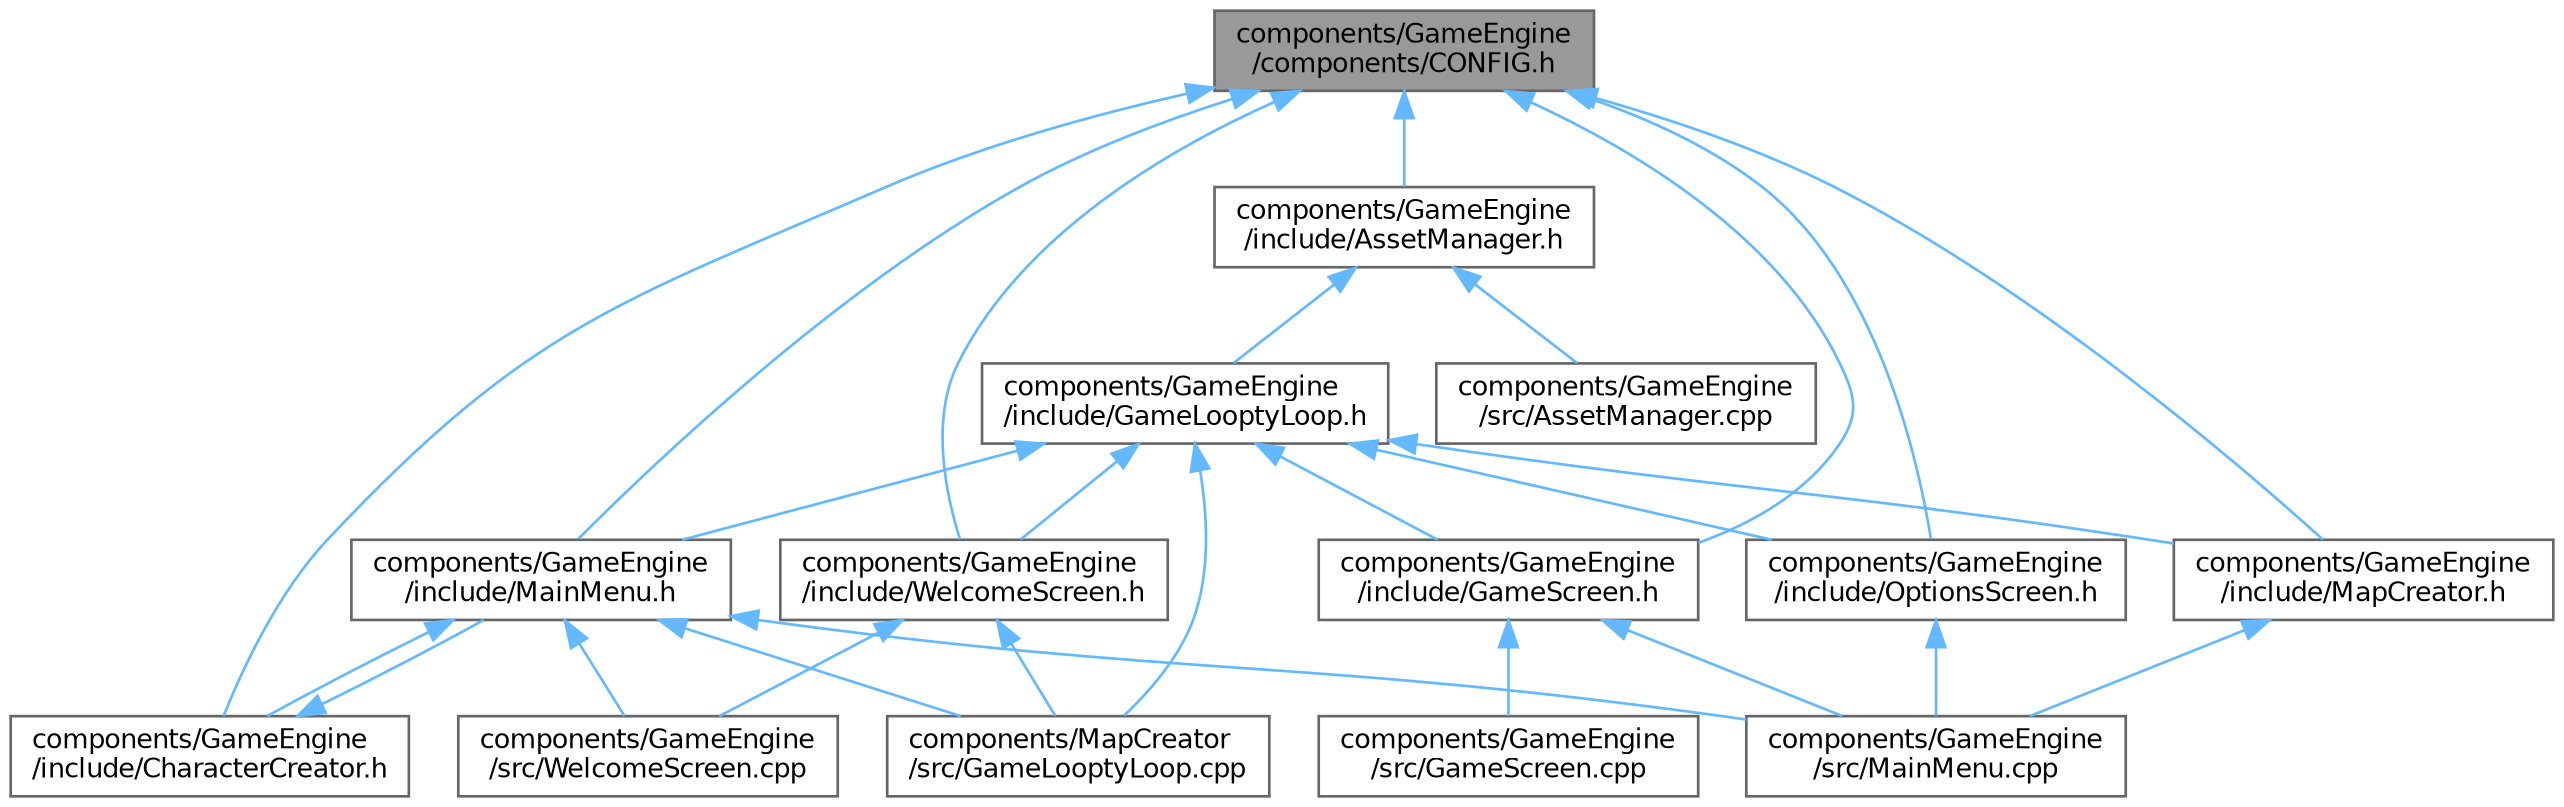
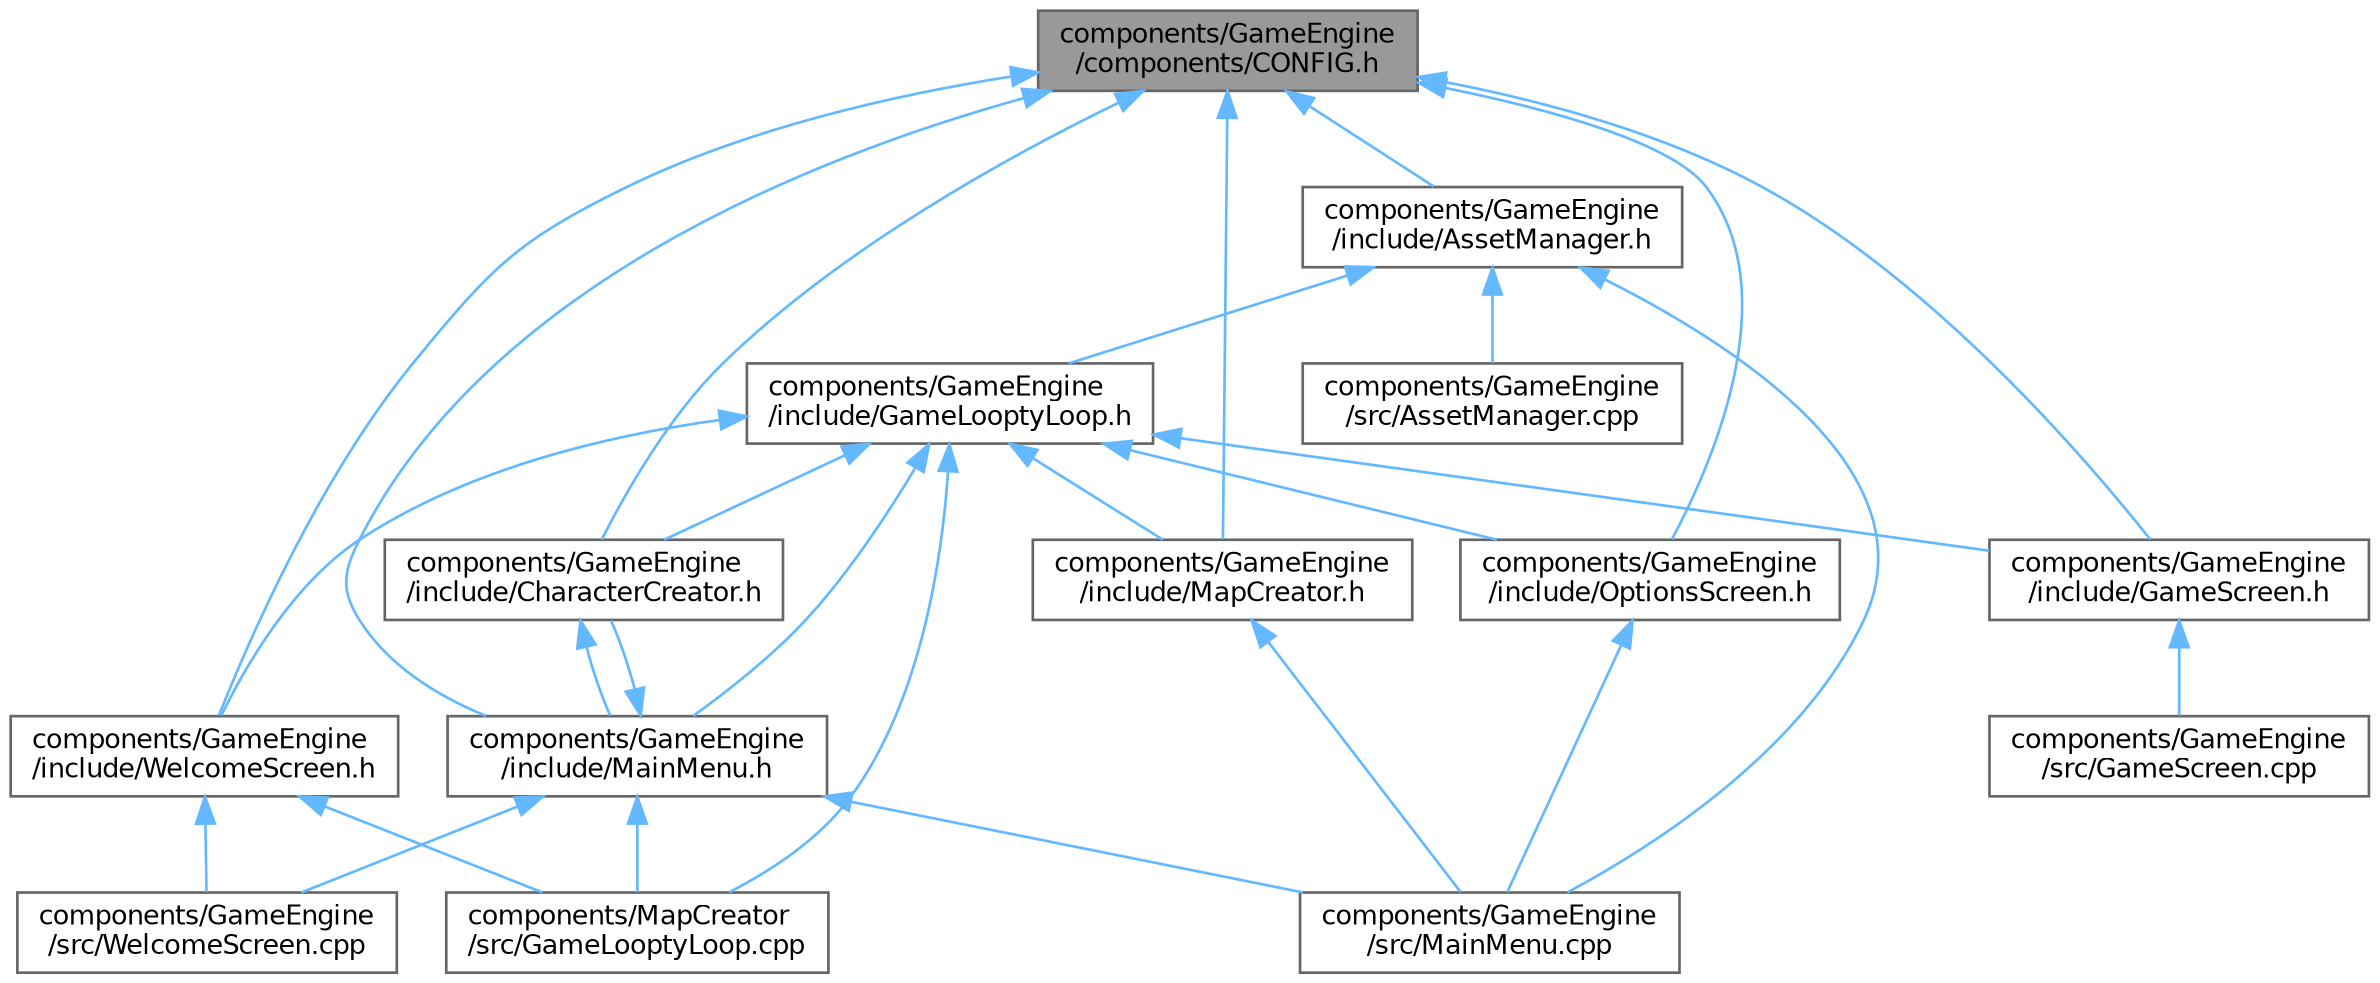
none -> (755, 497)
(1735, 673) -> (1872, 590)
